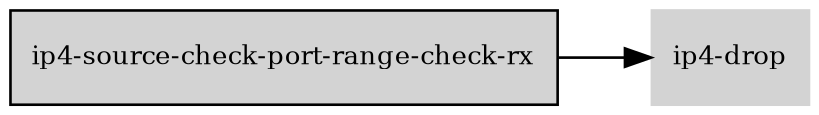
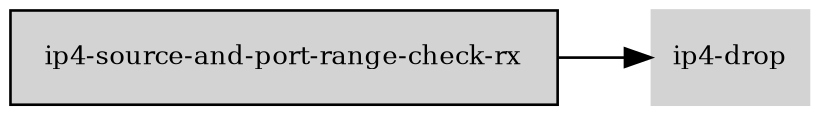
(284, 58) -> (284, 58)
